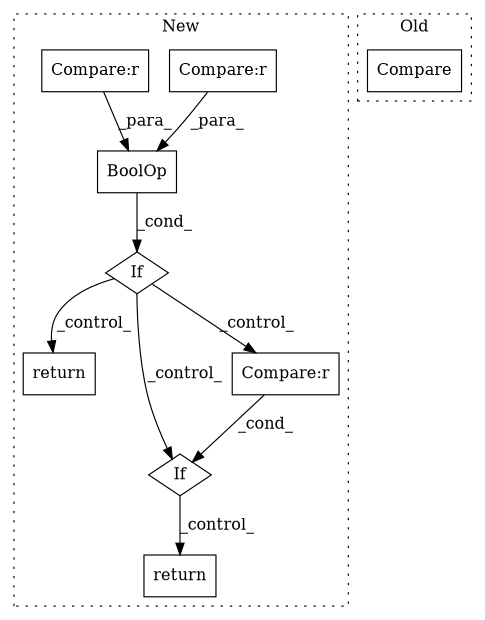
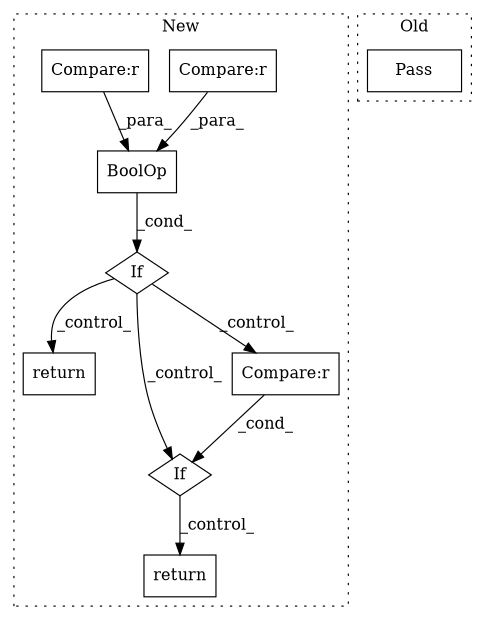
(415, 71) -> (415, 71)
